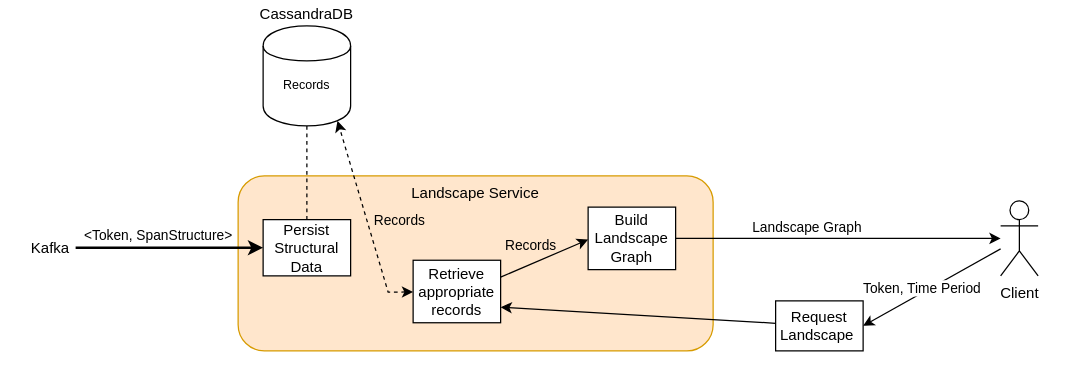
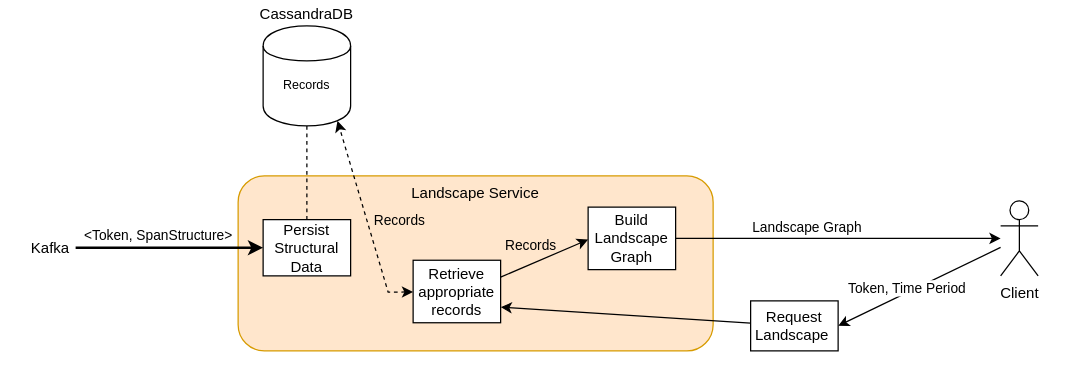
(819, 326) -> (794, 326)
